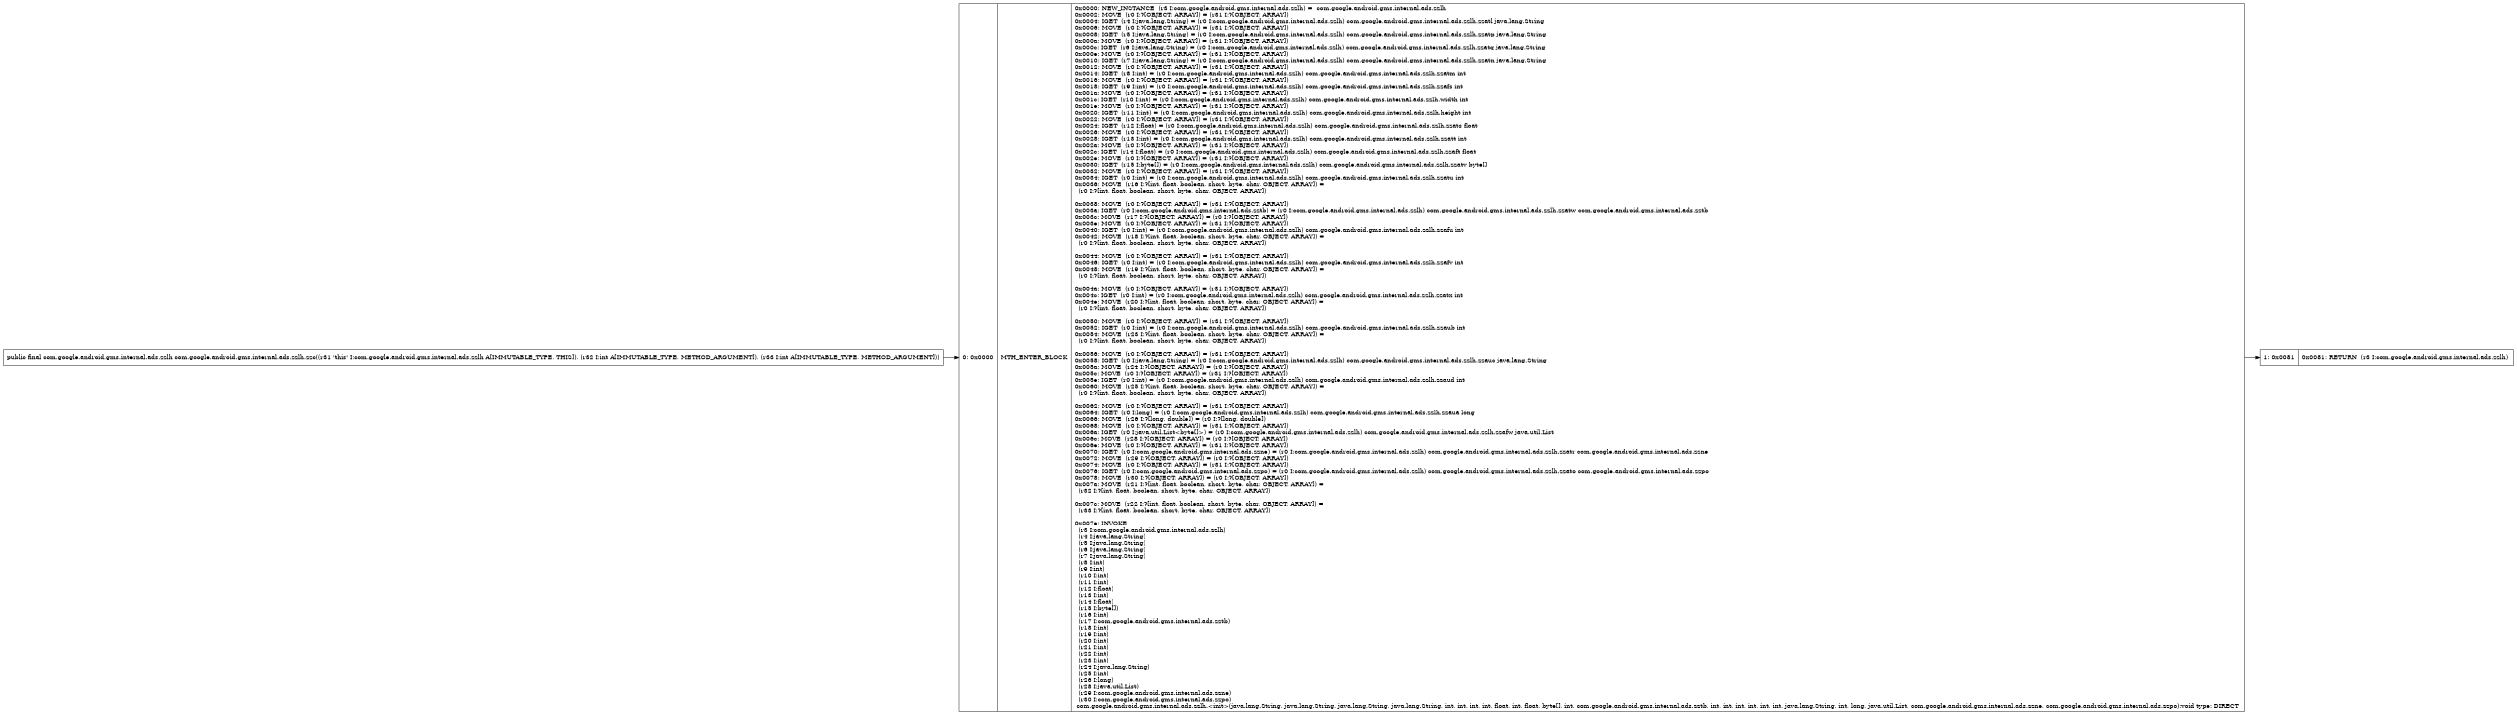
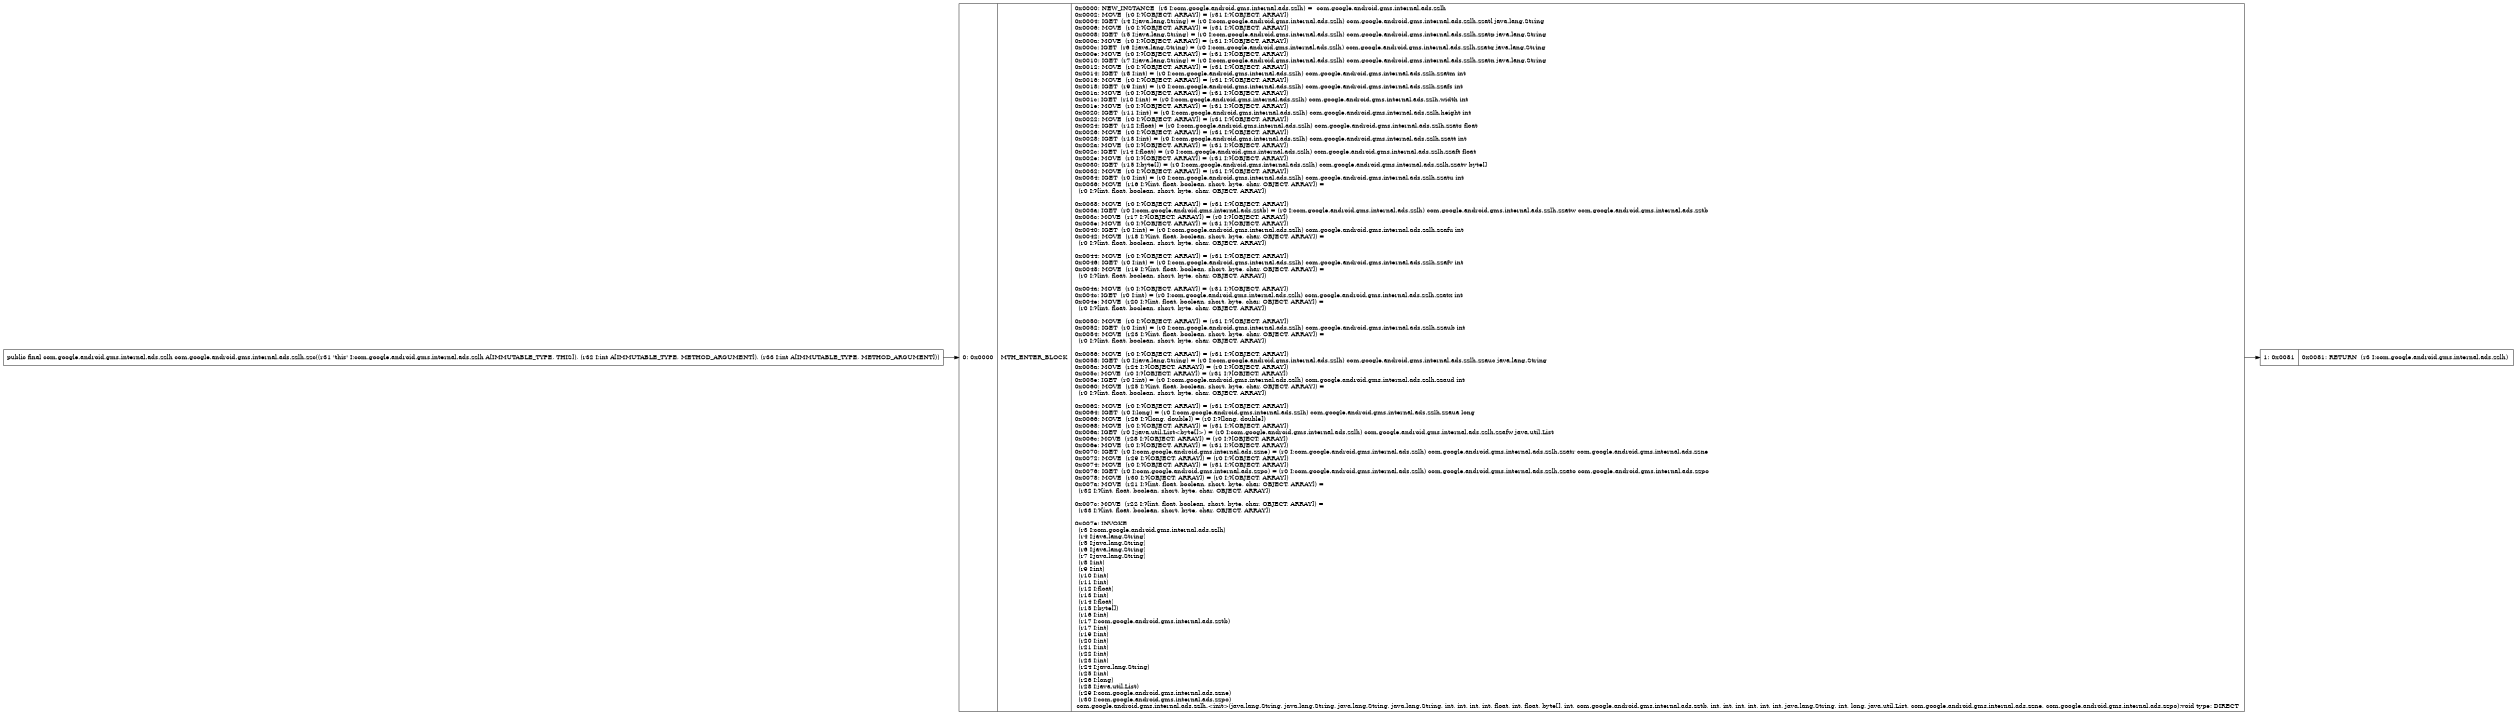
(1092, 628) -> (1092, 628)
